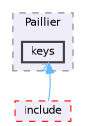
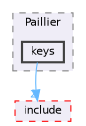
(50, 87) -> (36, 78)
